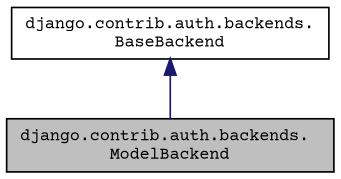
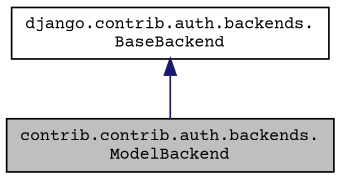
(170, 145) -> (170, 145)
